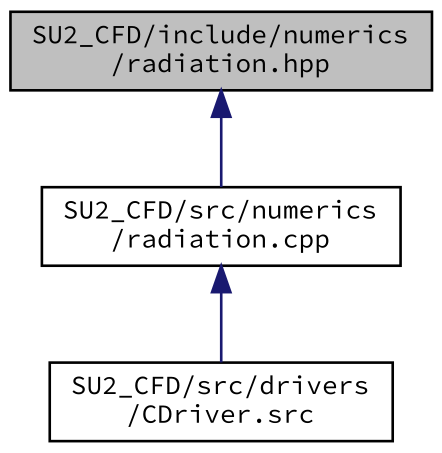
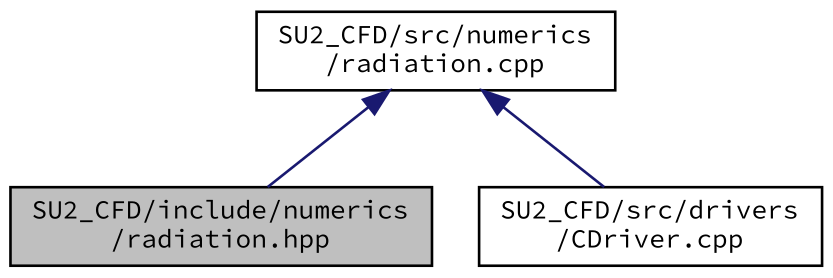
(221, 152) -> (318, 147)
(221, 402) -> (651, 226)
